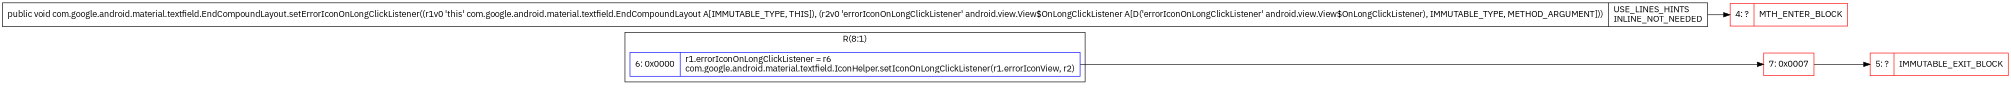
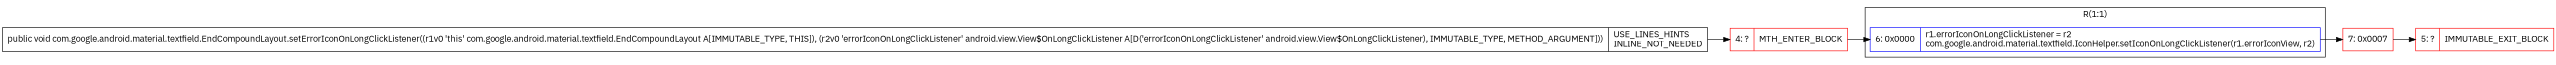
(855, 40) -> (2095, 15)
none -> (1856, 40)
(758, 59) -> (1999, 35)
